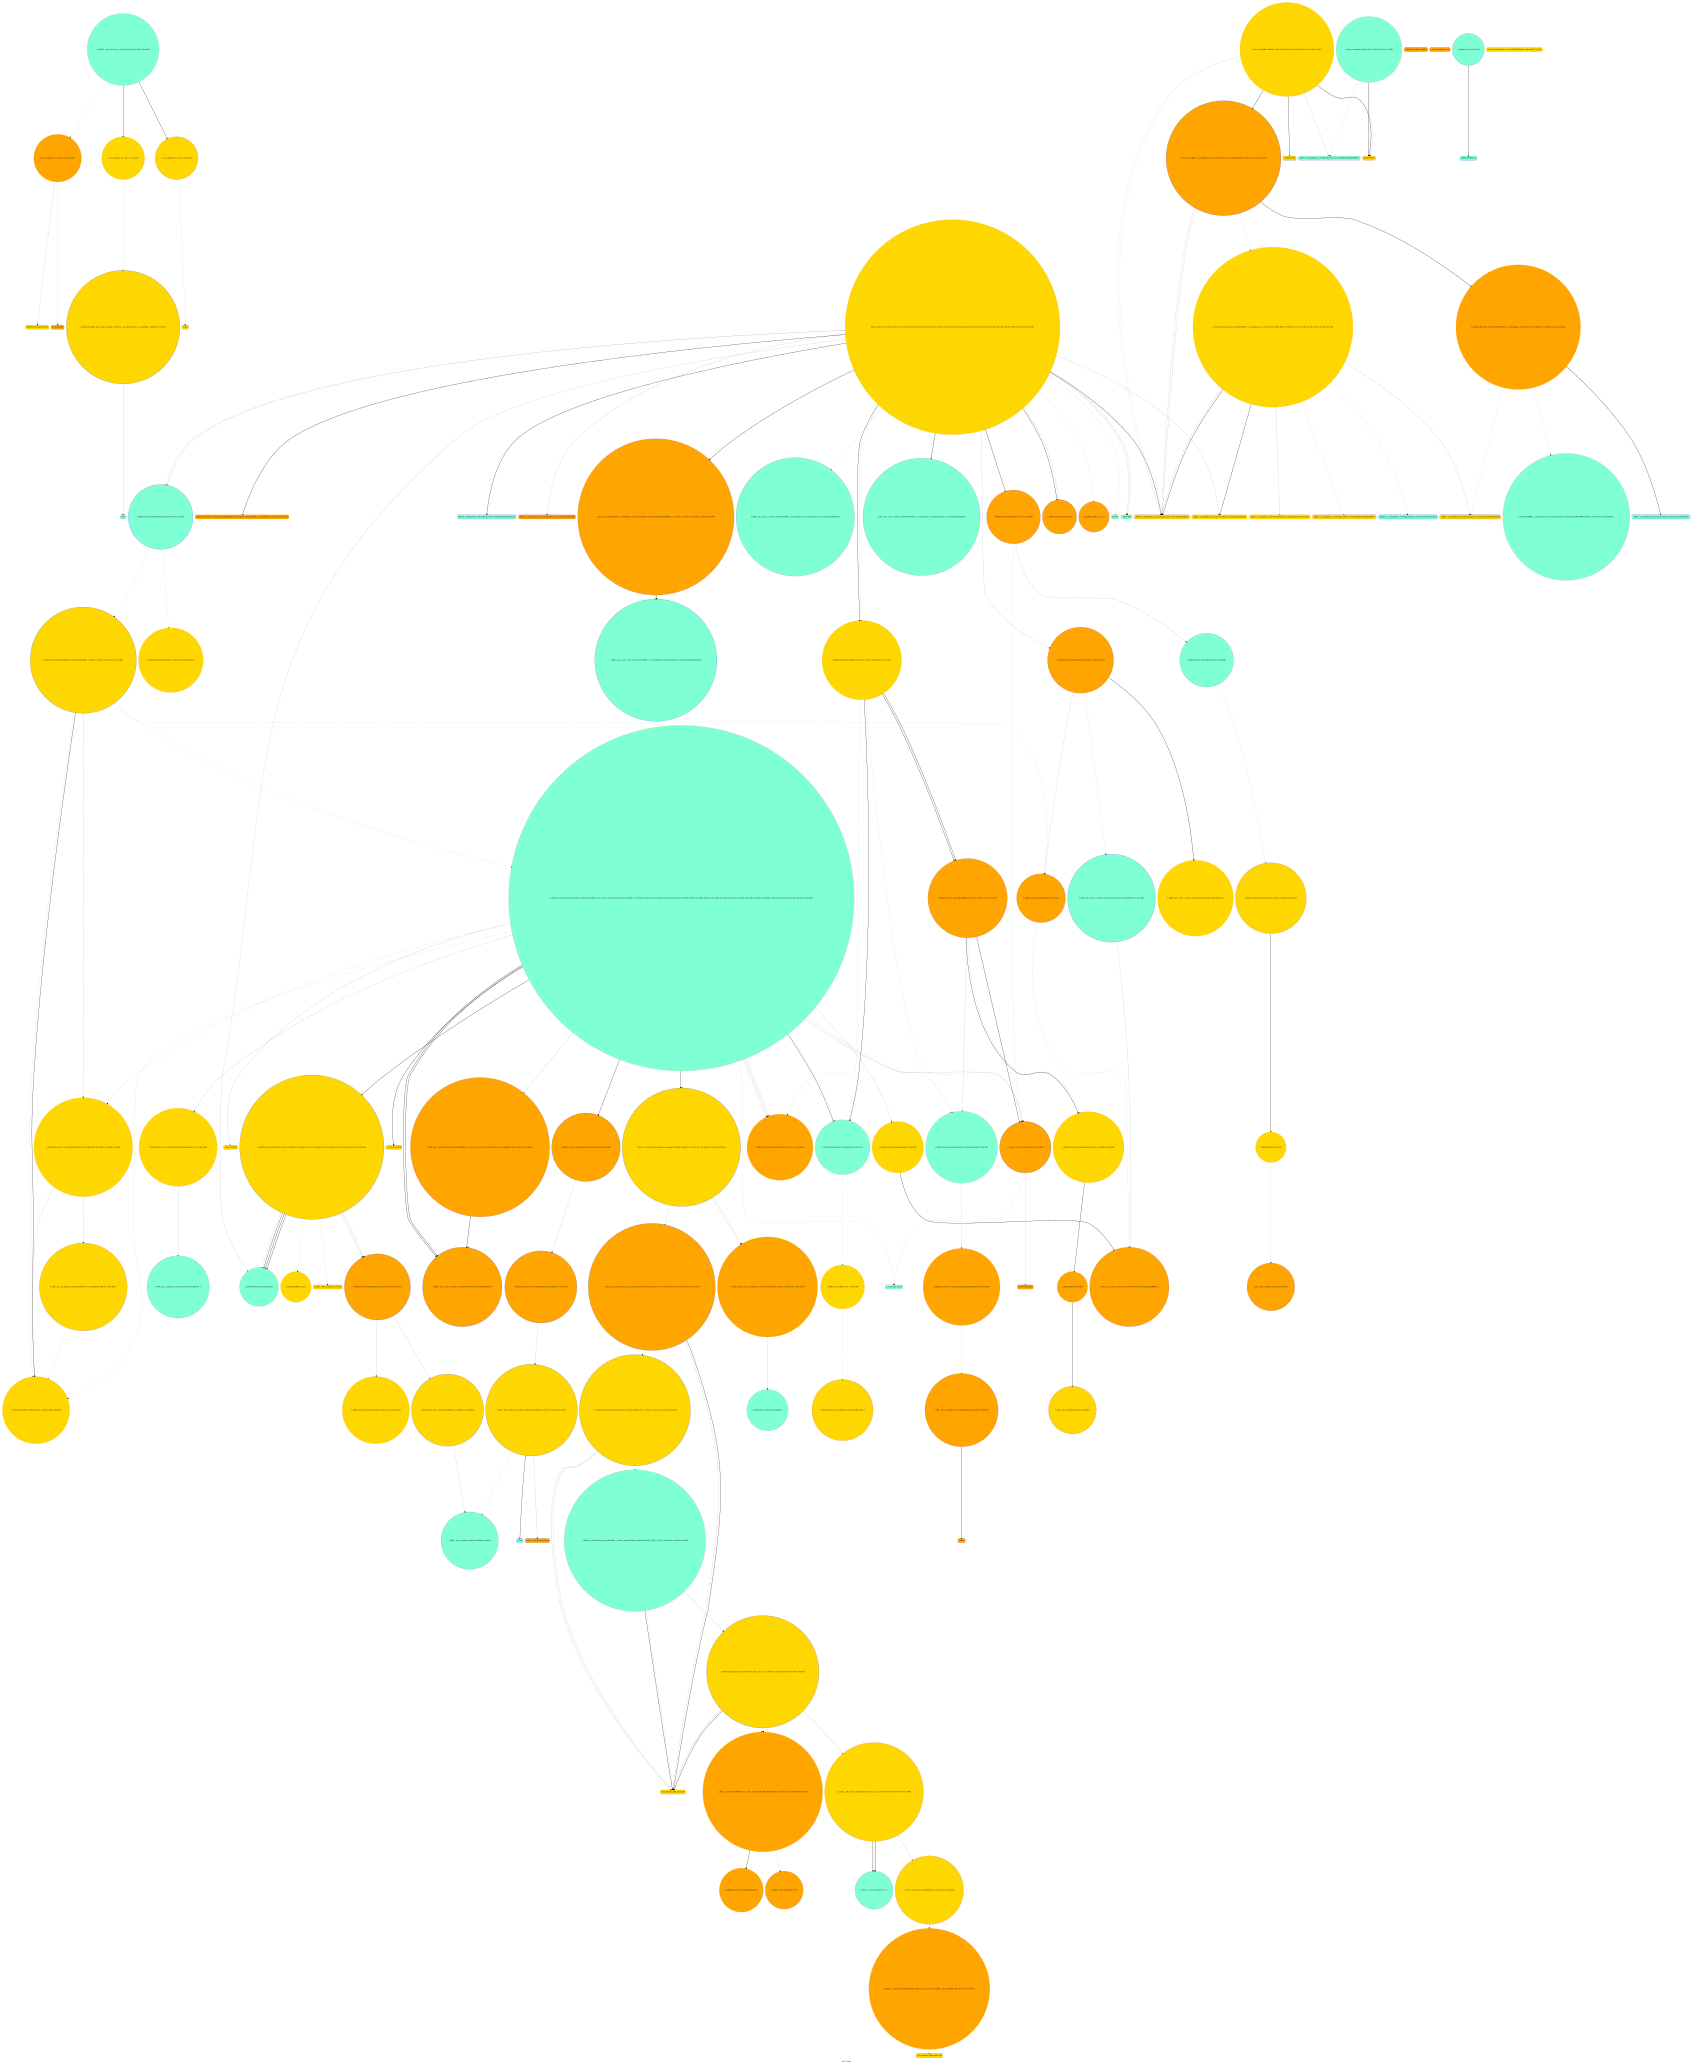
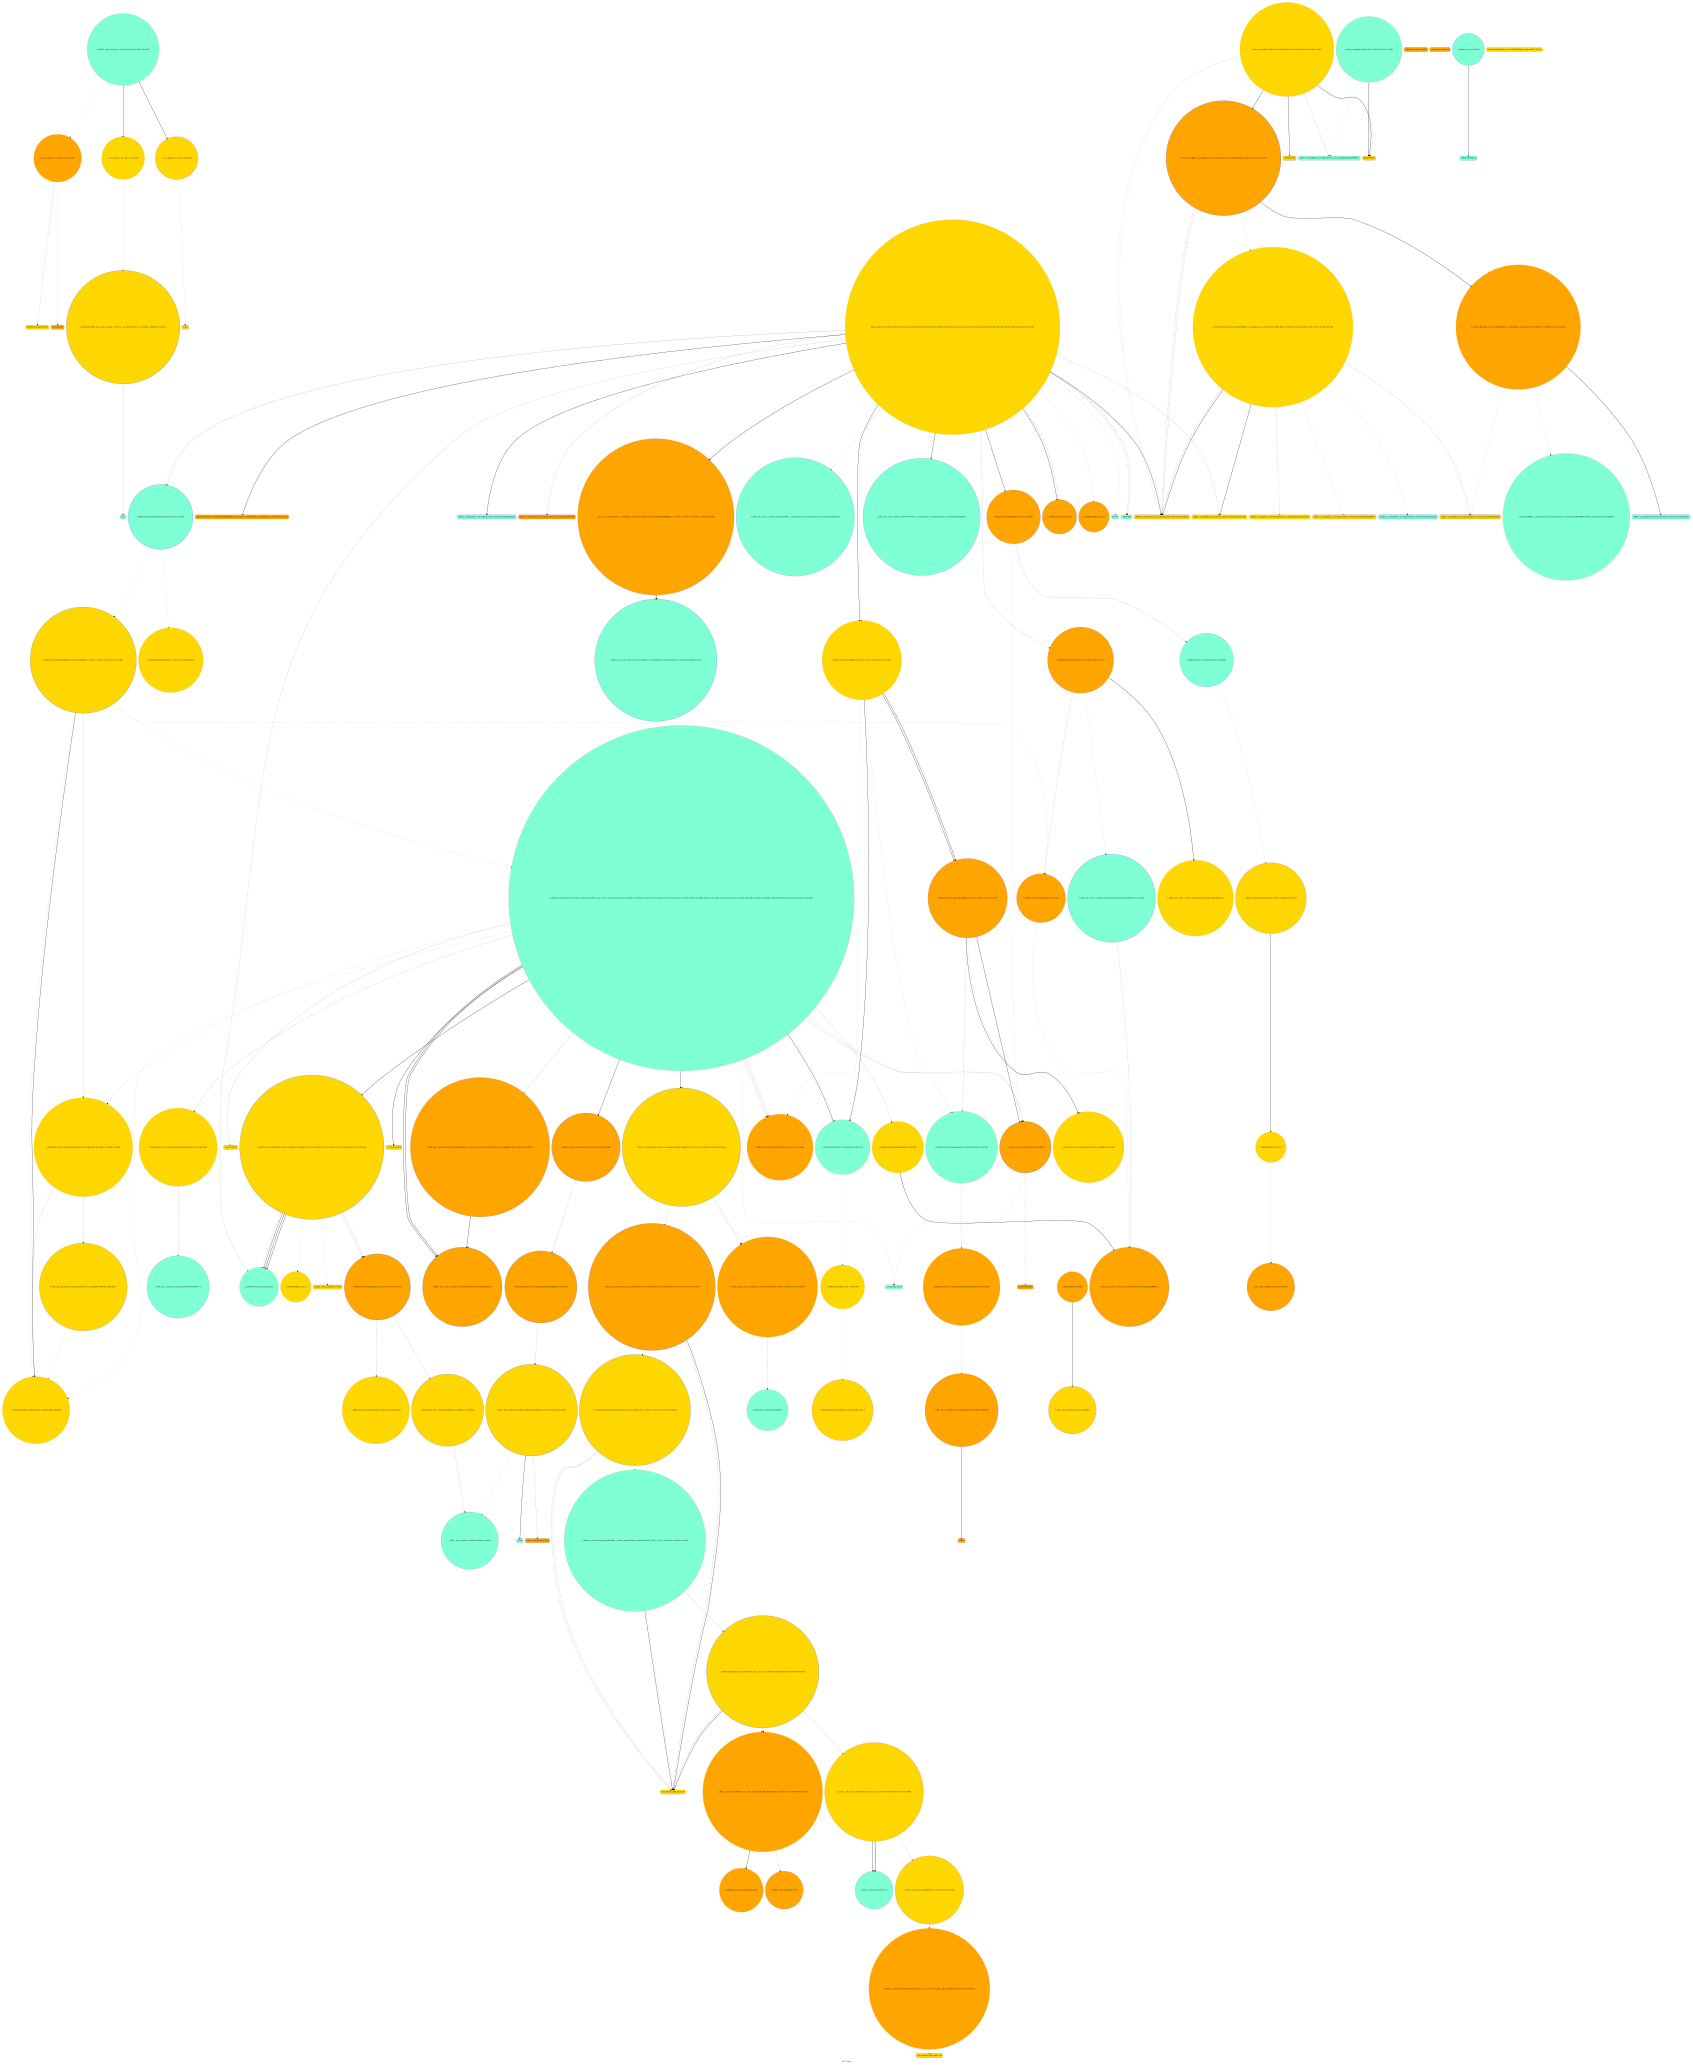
(1079, 1227) -> none
